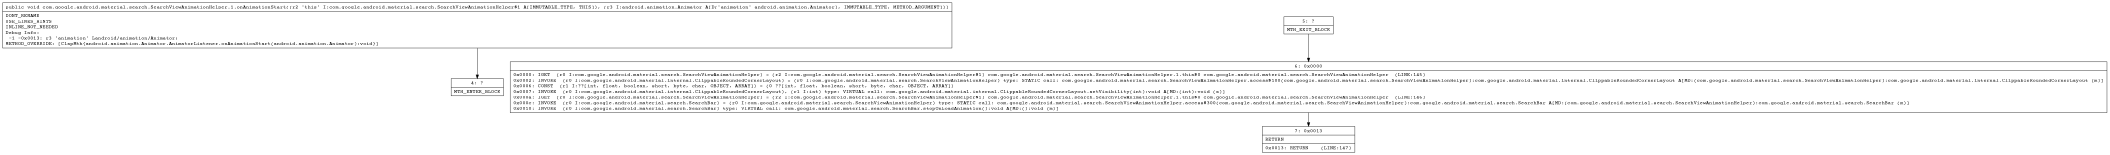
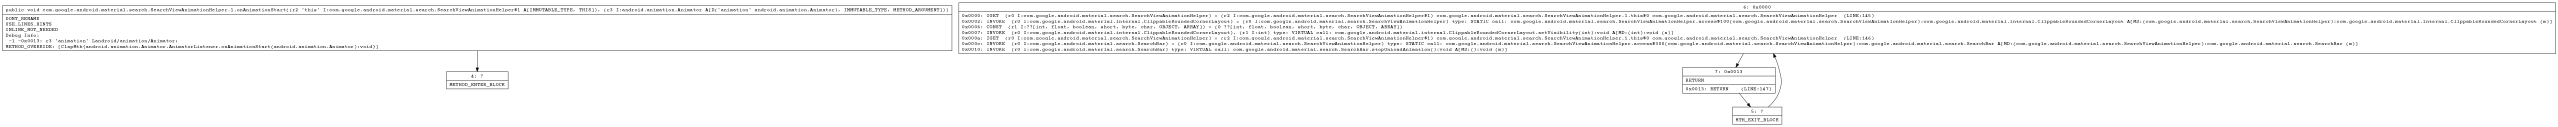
(477, 91) -> (477, 84)
none -> (1744, 99)
